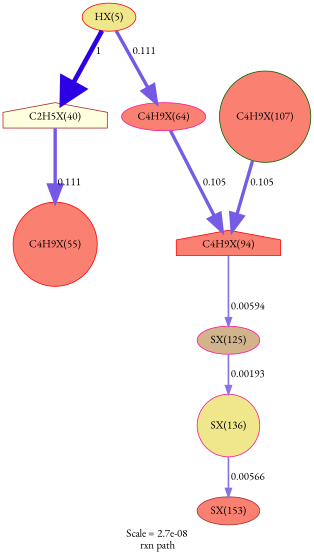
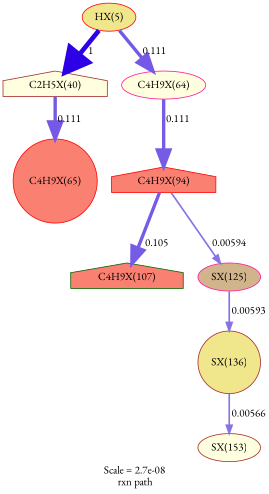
(164, 117) -> (164, 85)
(265, 117) -> (127, 277)
(214, 182) -> (177, 119)
(245, 188) -> (149, 220)
(55, 244) -> (55, 181)
(247, 374) -> (248, 311)
(228, 426) -> (229, 362)
(228, 511) -> (229, 448)
